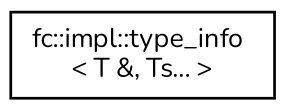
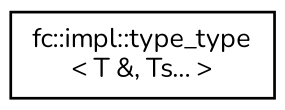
(143, 55) -> (143, 55)
